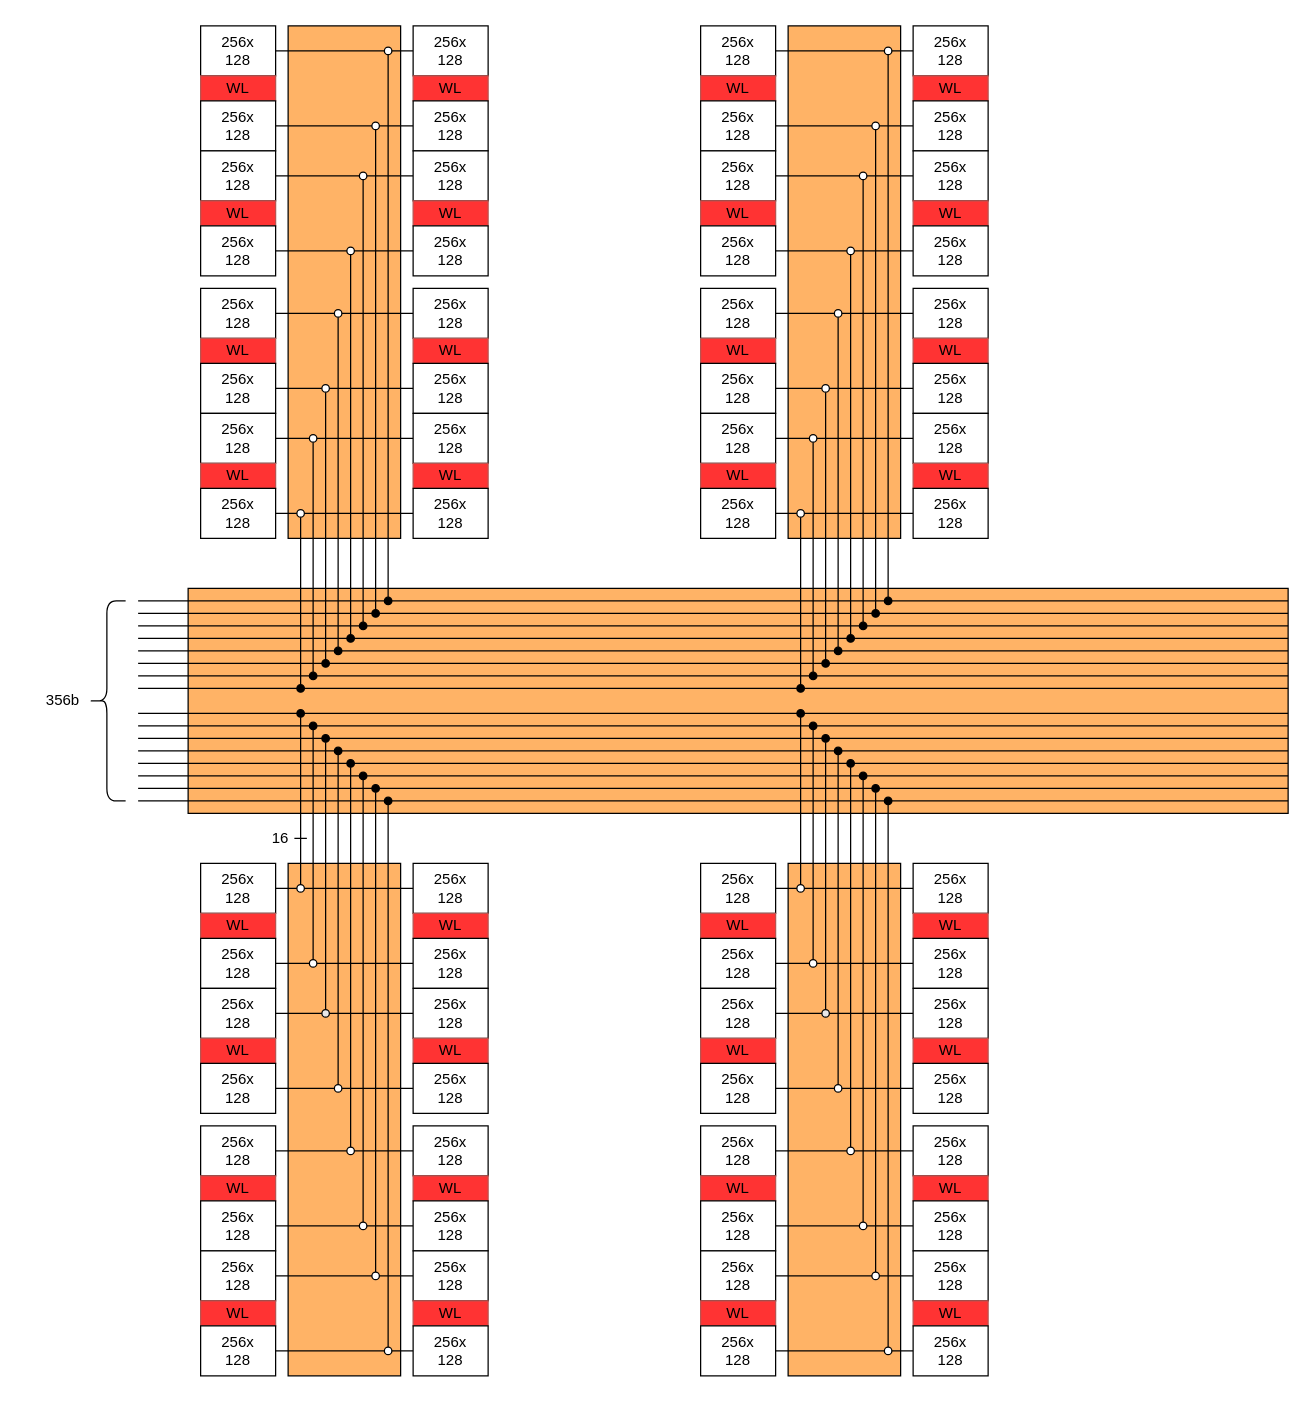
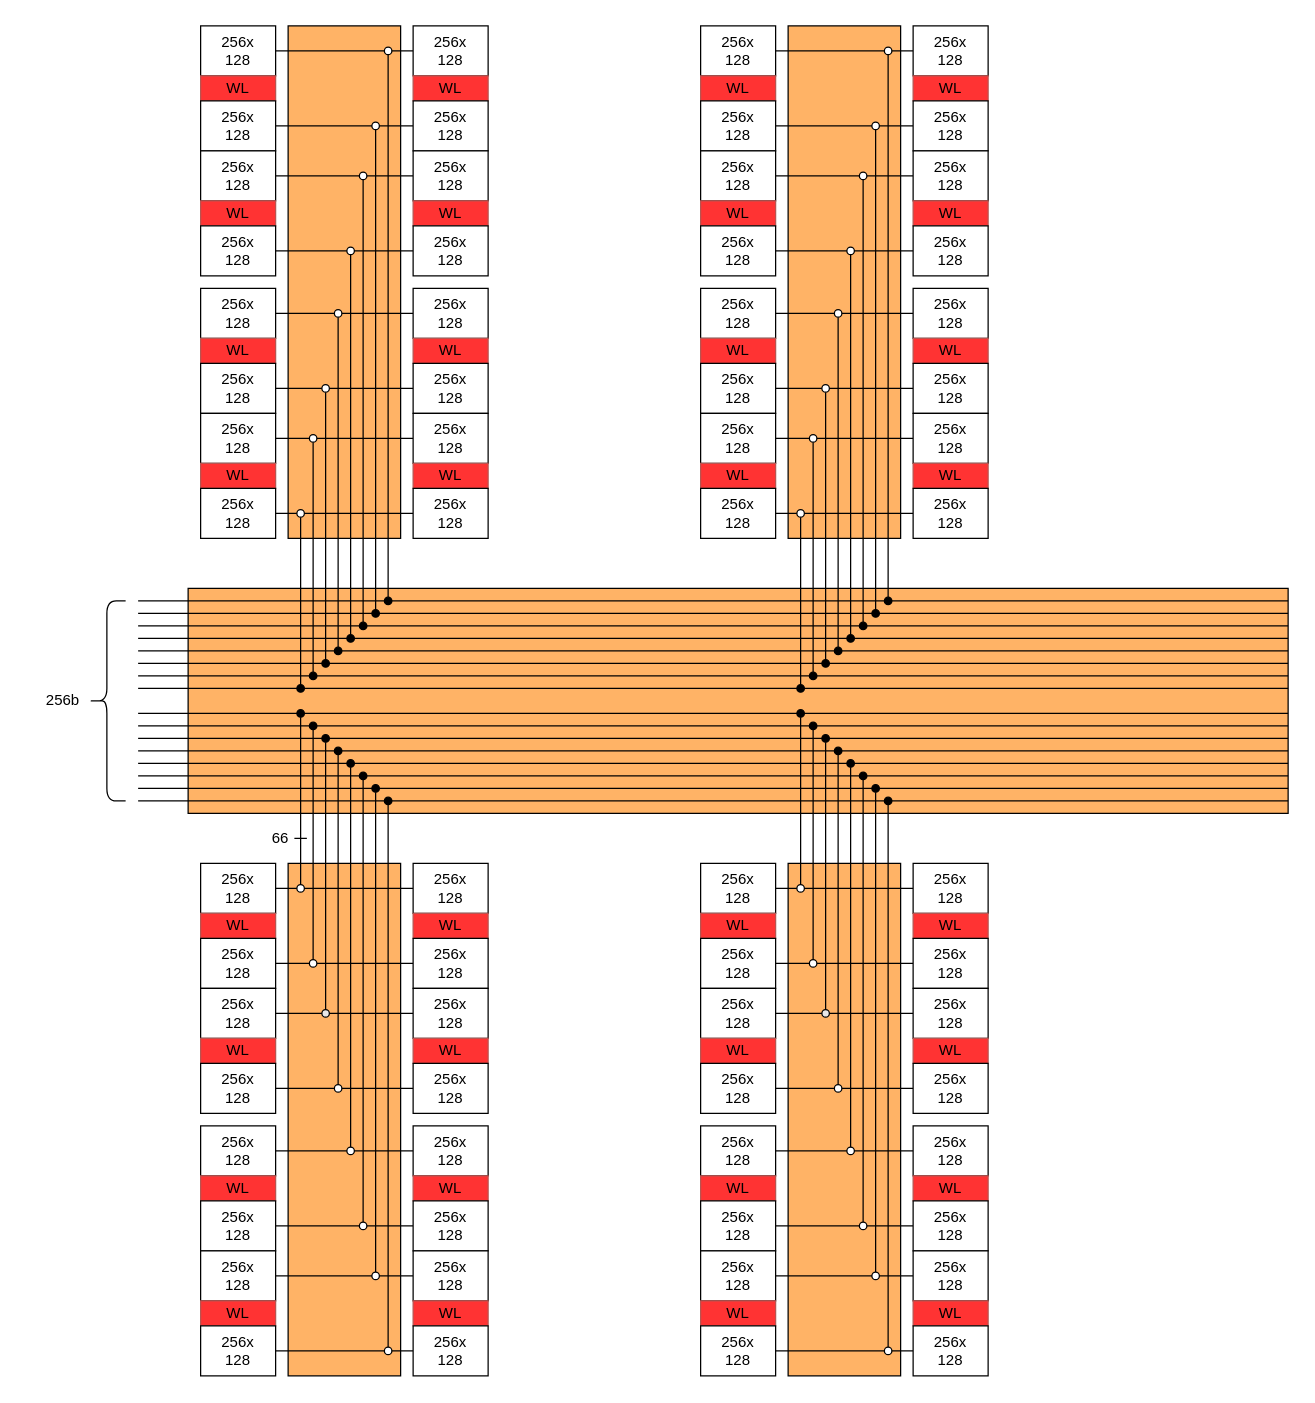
(63, 701) -> (63, 701)
(281, 838) -> (281, 838)
